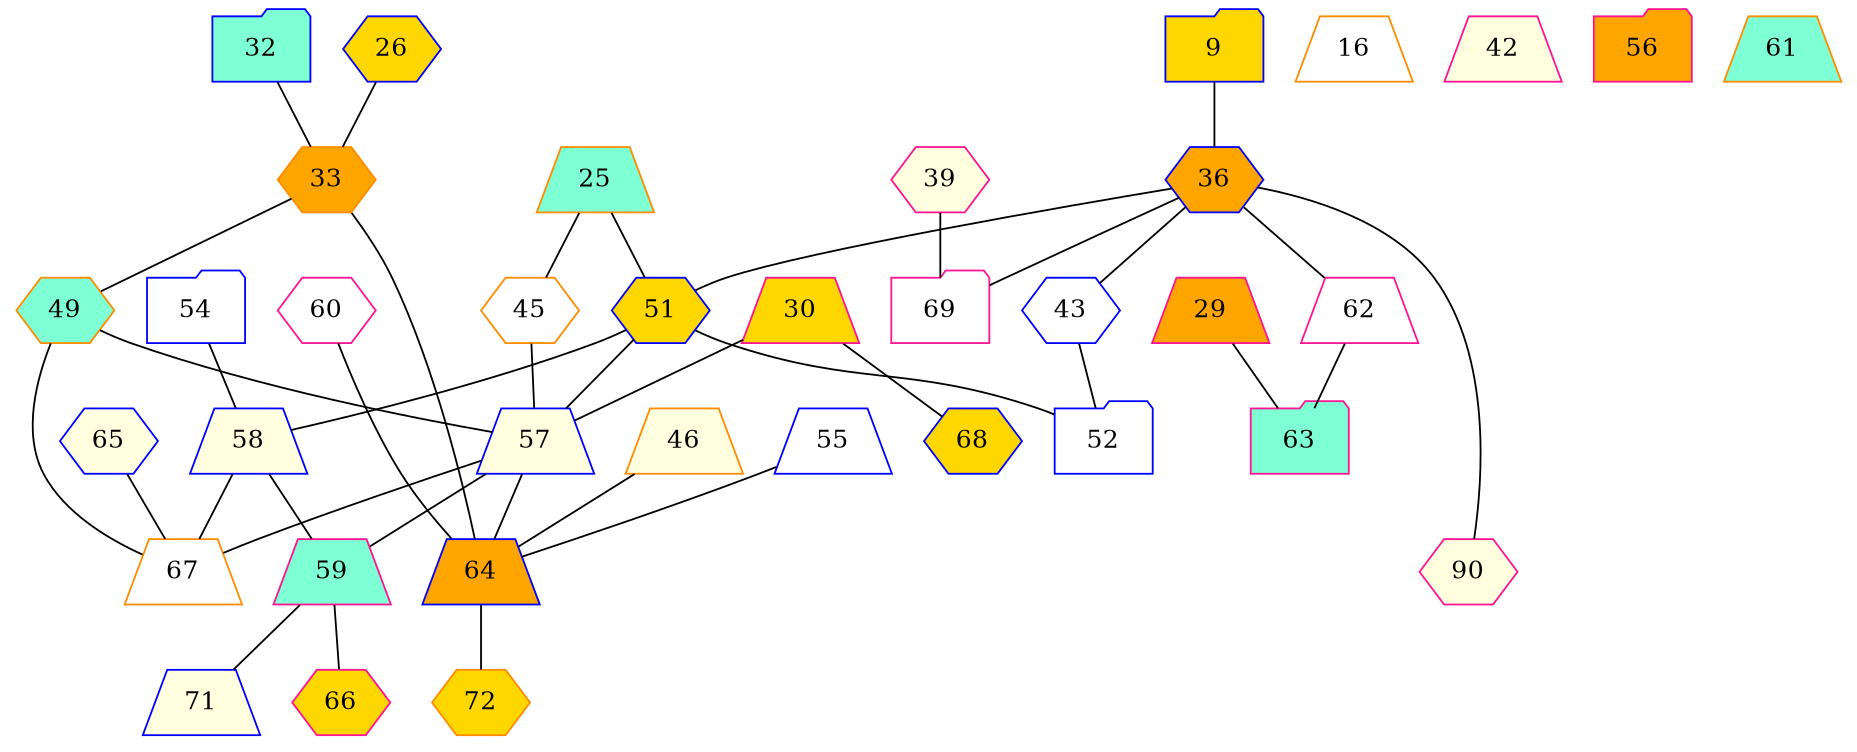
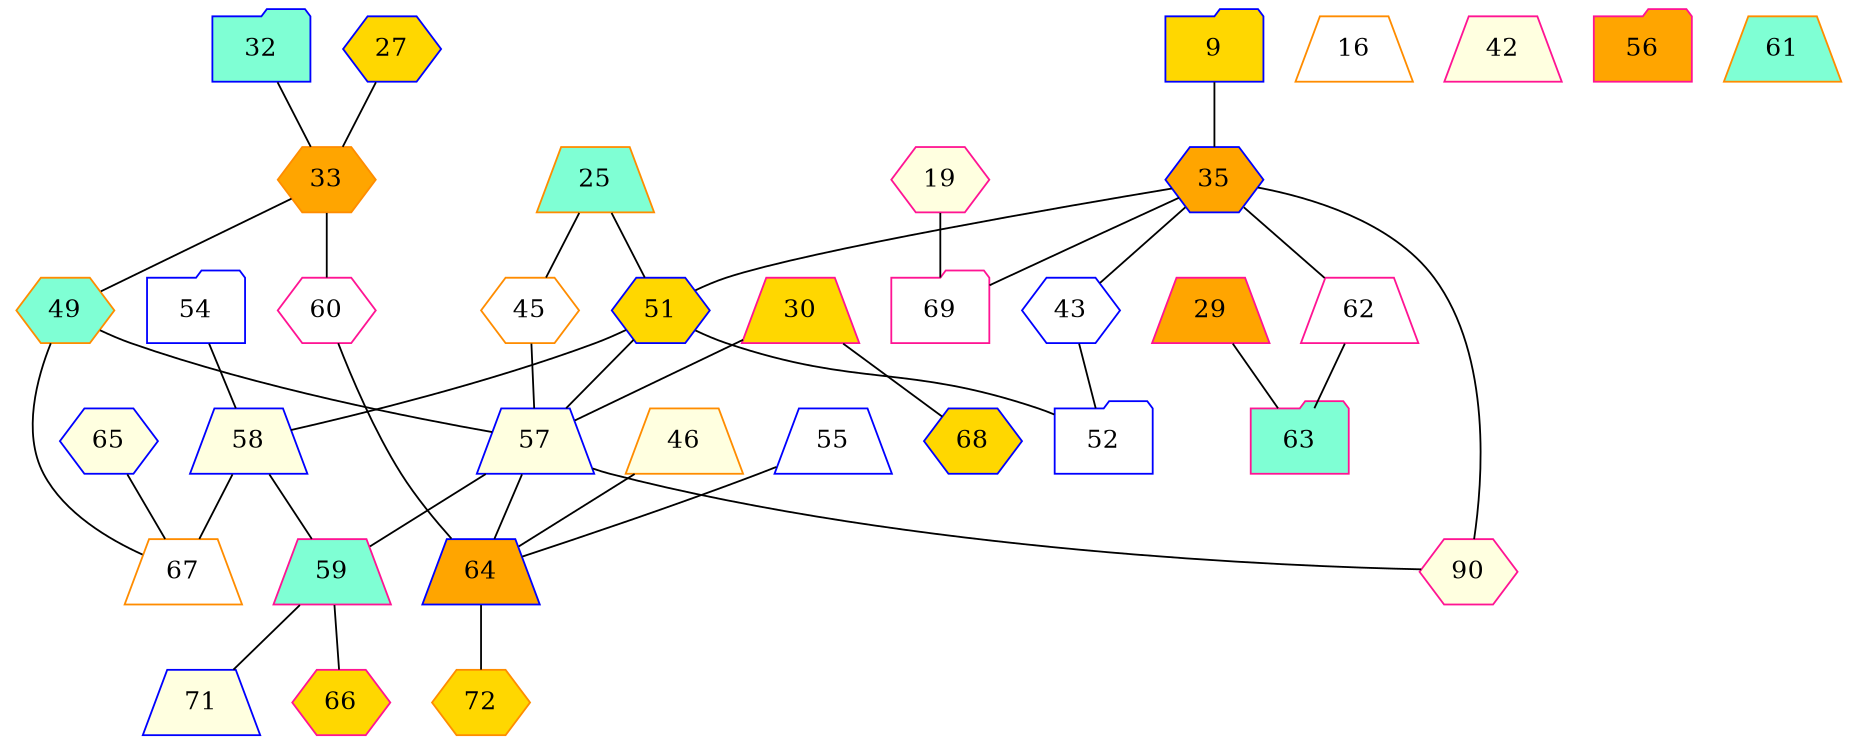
(392, 49) -> (392, 49)
(940, 180) -> (940, 180)
(1214, 180) -> (1214, 180)
(429, 370) -> (327, 245)
(352, 505) -> (1004, 542)
